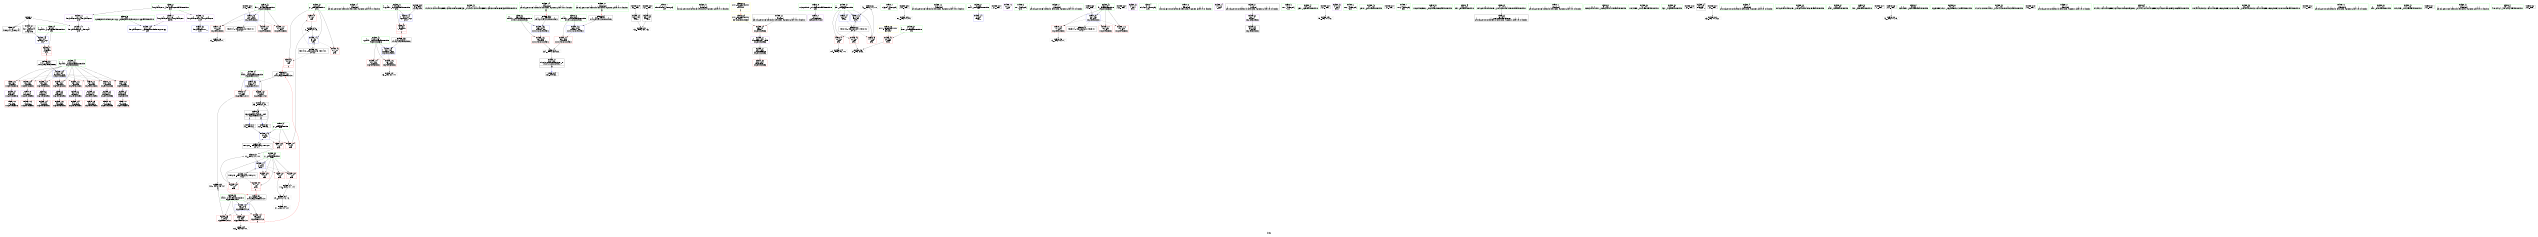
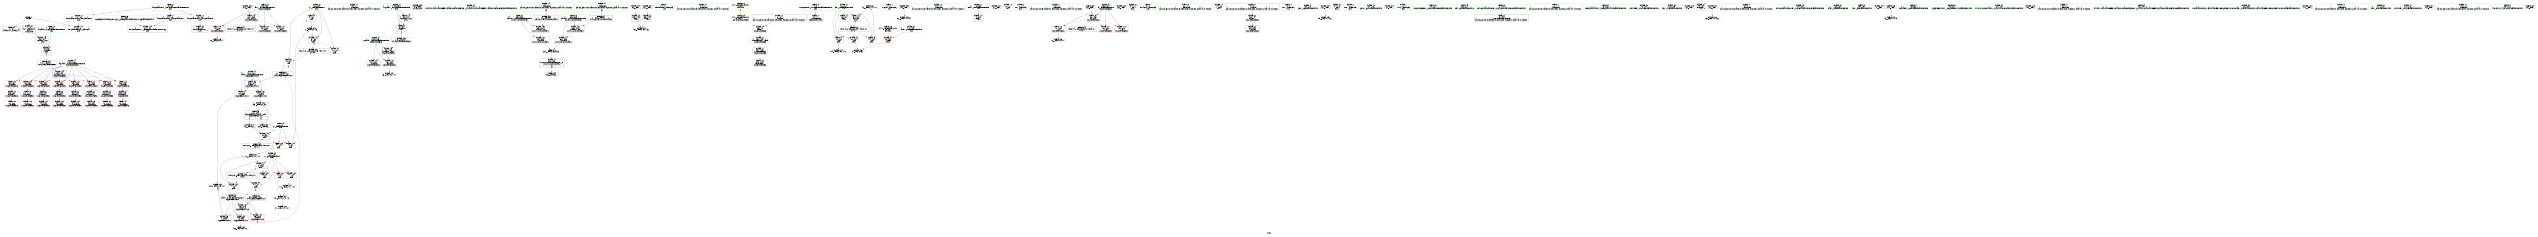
(170, 20) -> (170, 20)
